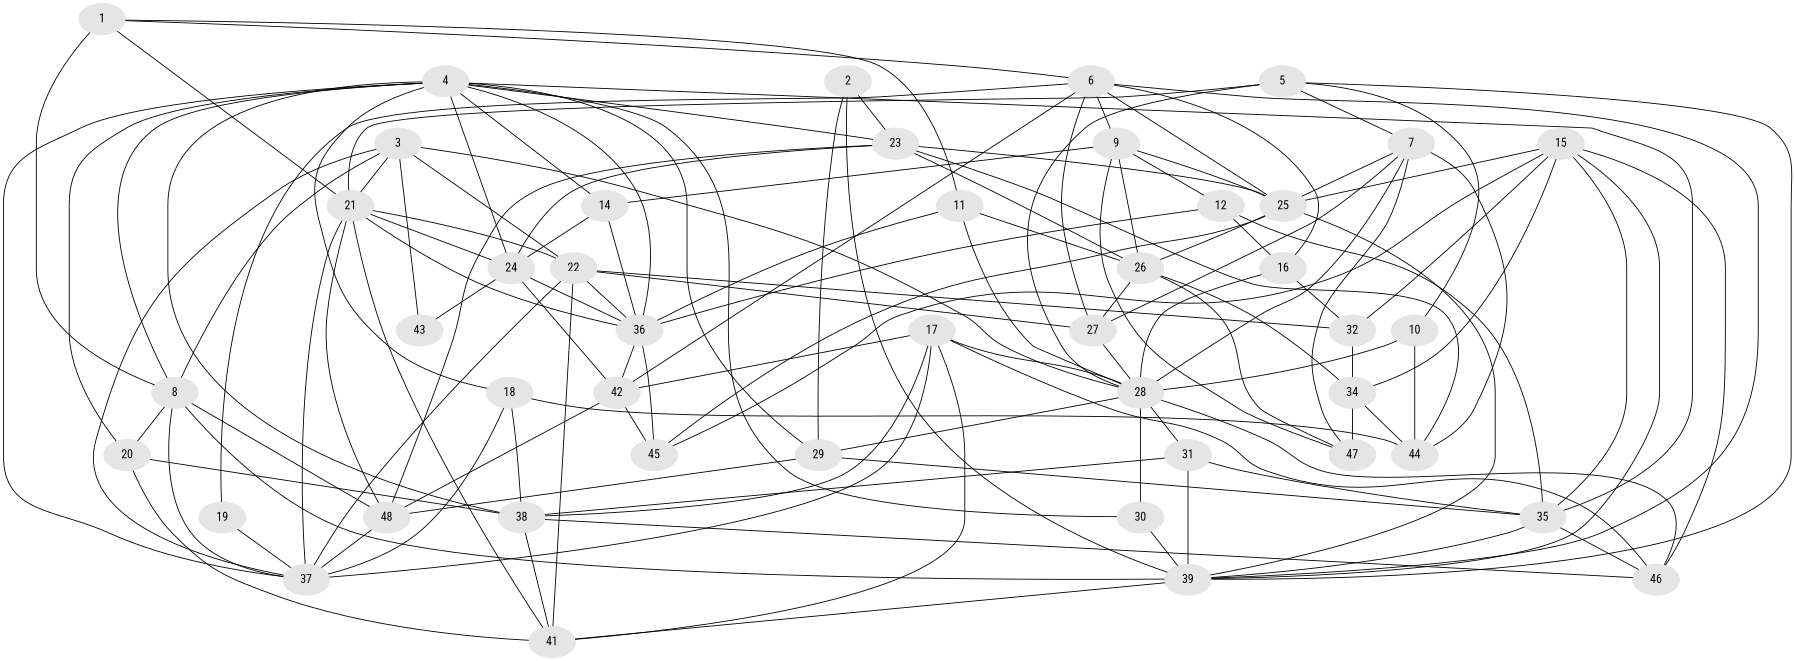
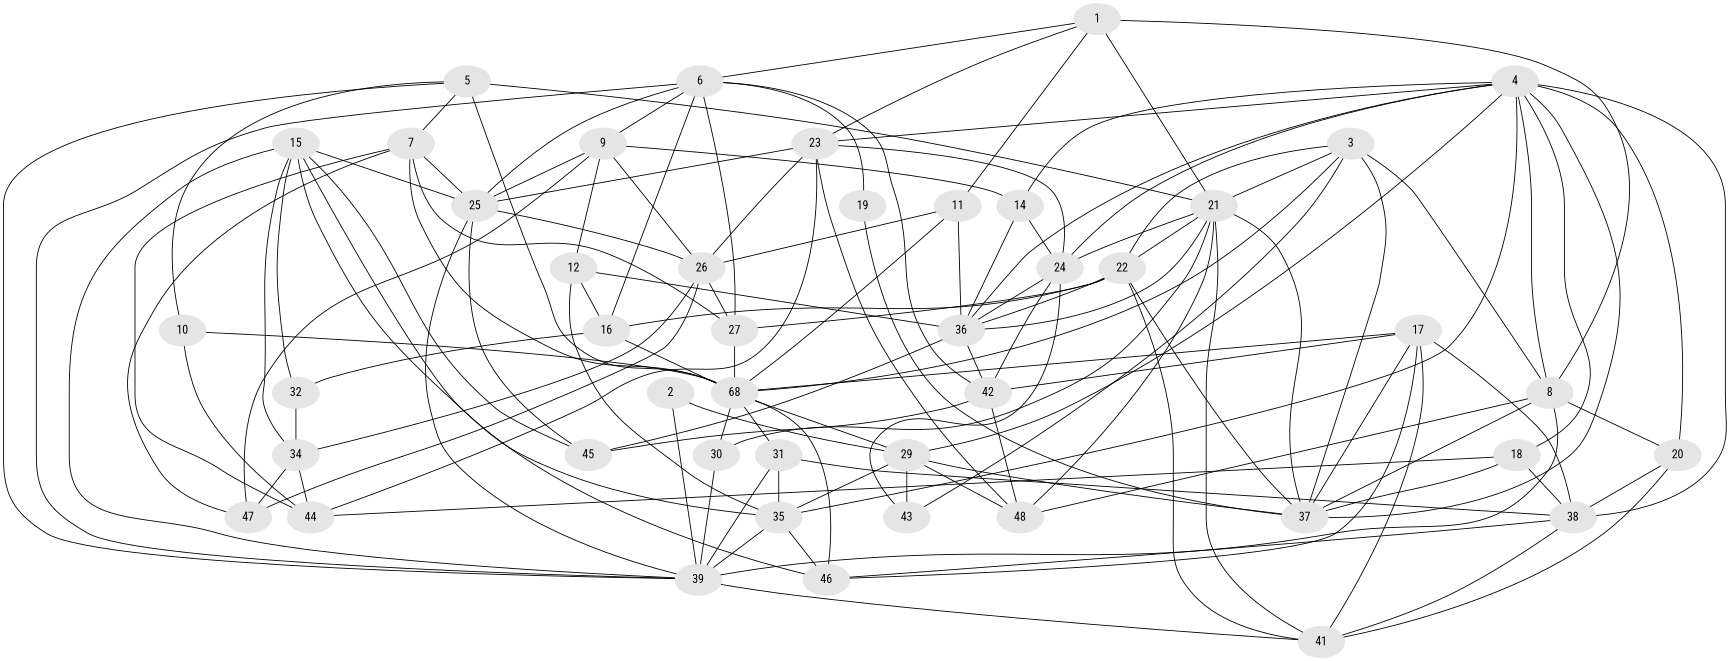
(872, 112) -> (952, 75)
(1018, 304) -> (880, 308)
(731, 364) -> (1000, 415)
(1140, 393) -> (735, 393)
none -> (907, 481)
(347, 549) -> (1140, 496)
